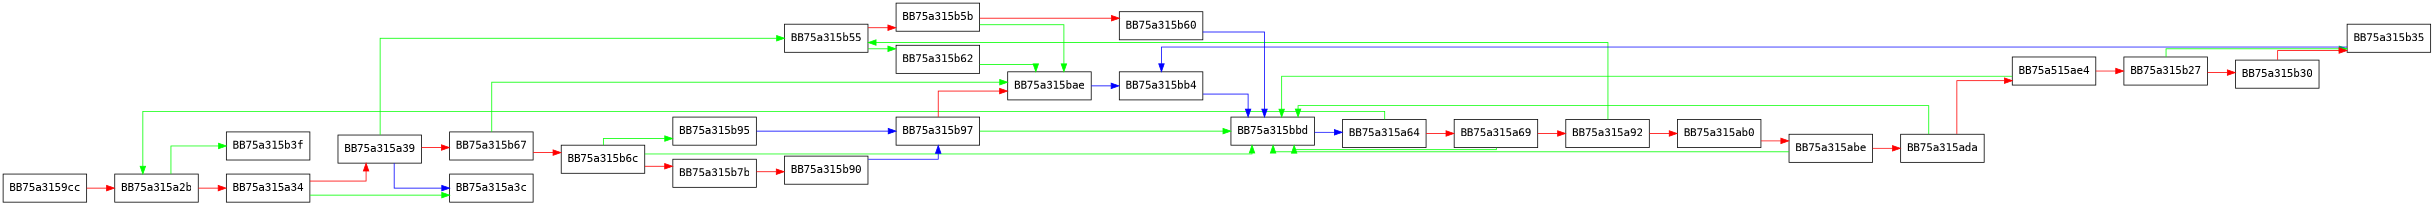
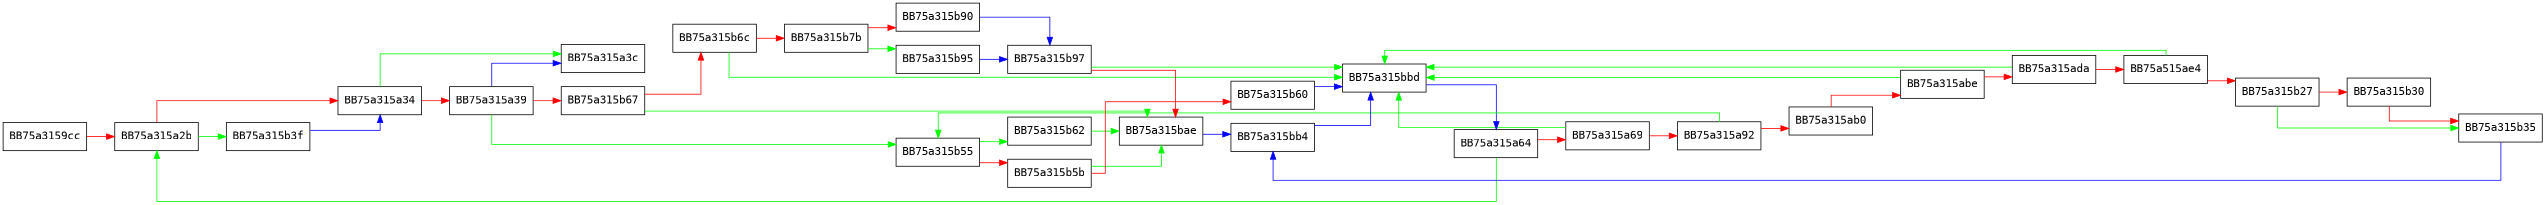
none -> (349, 130)
(631, 139) -> (878, 49)
